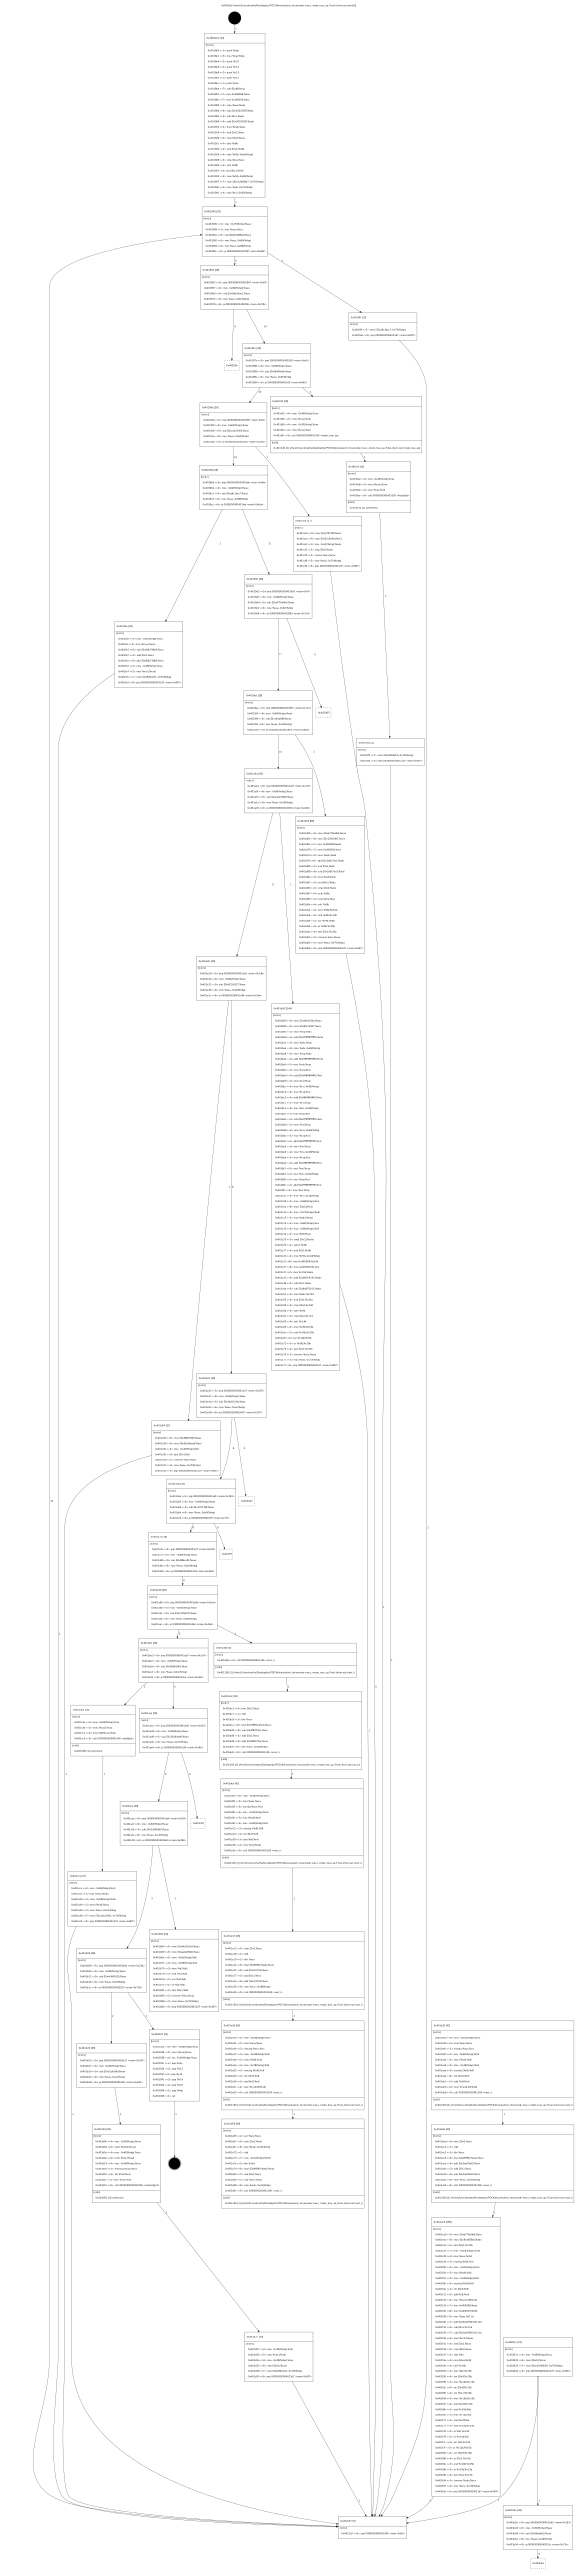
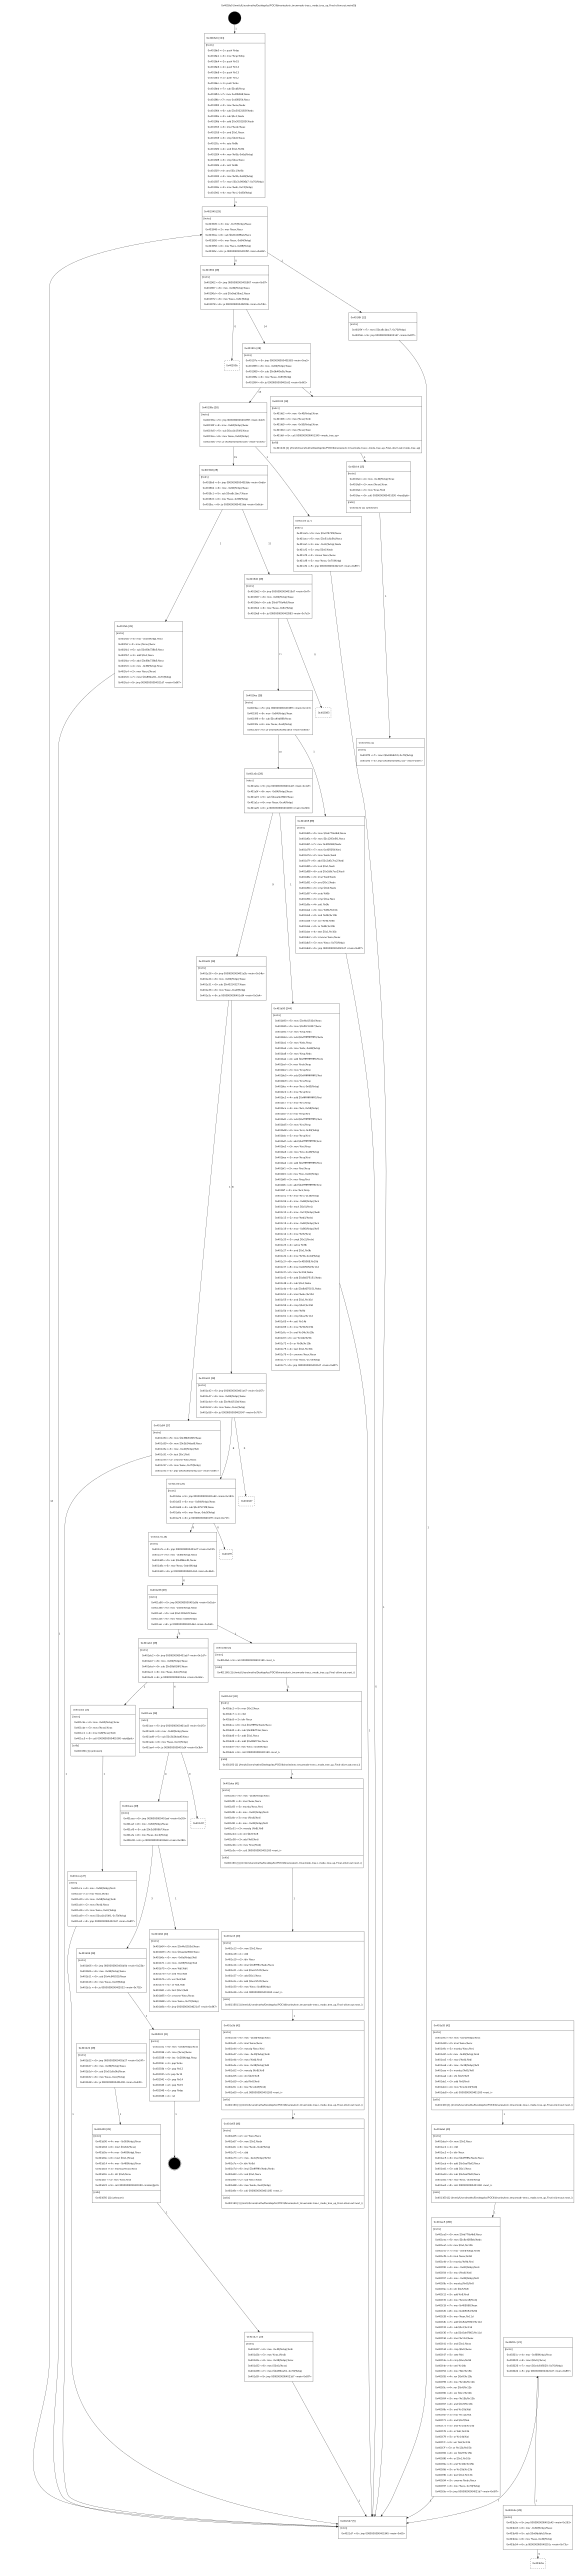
(390, 1641) -> none
(111, 2017) -> none
(538, 2440) -> (536, 2442)
